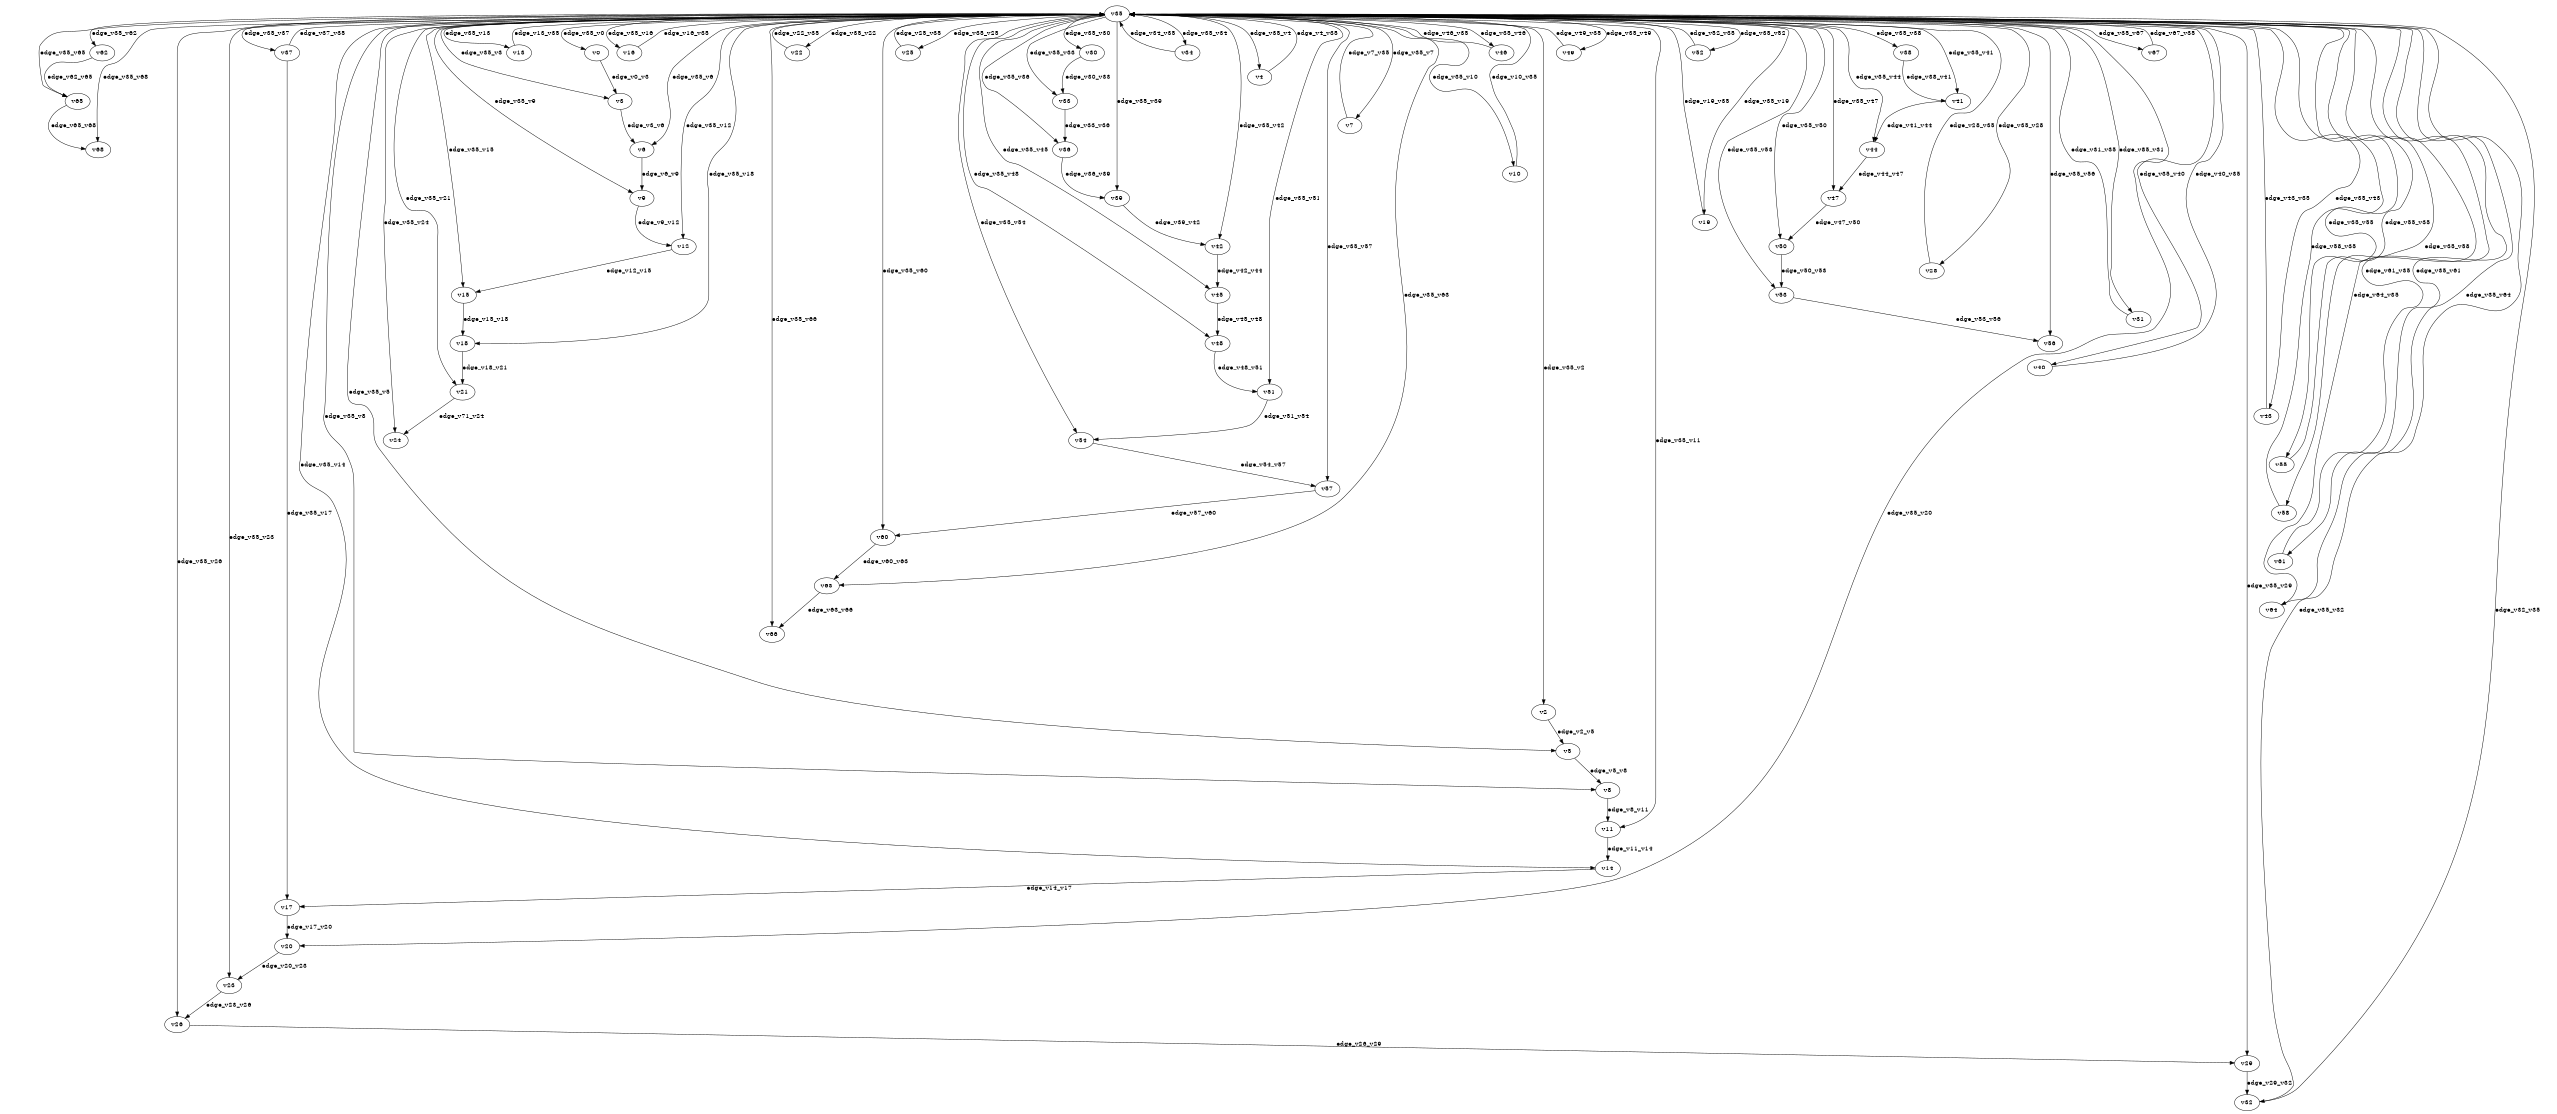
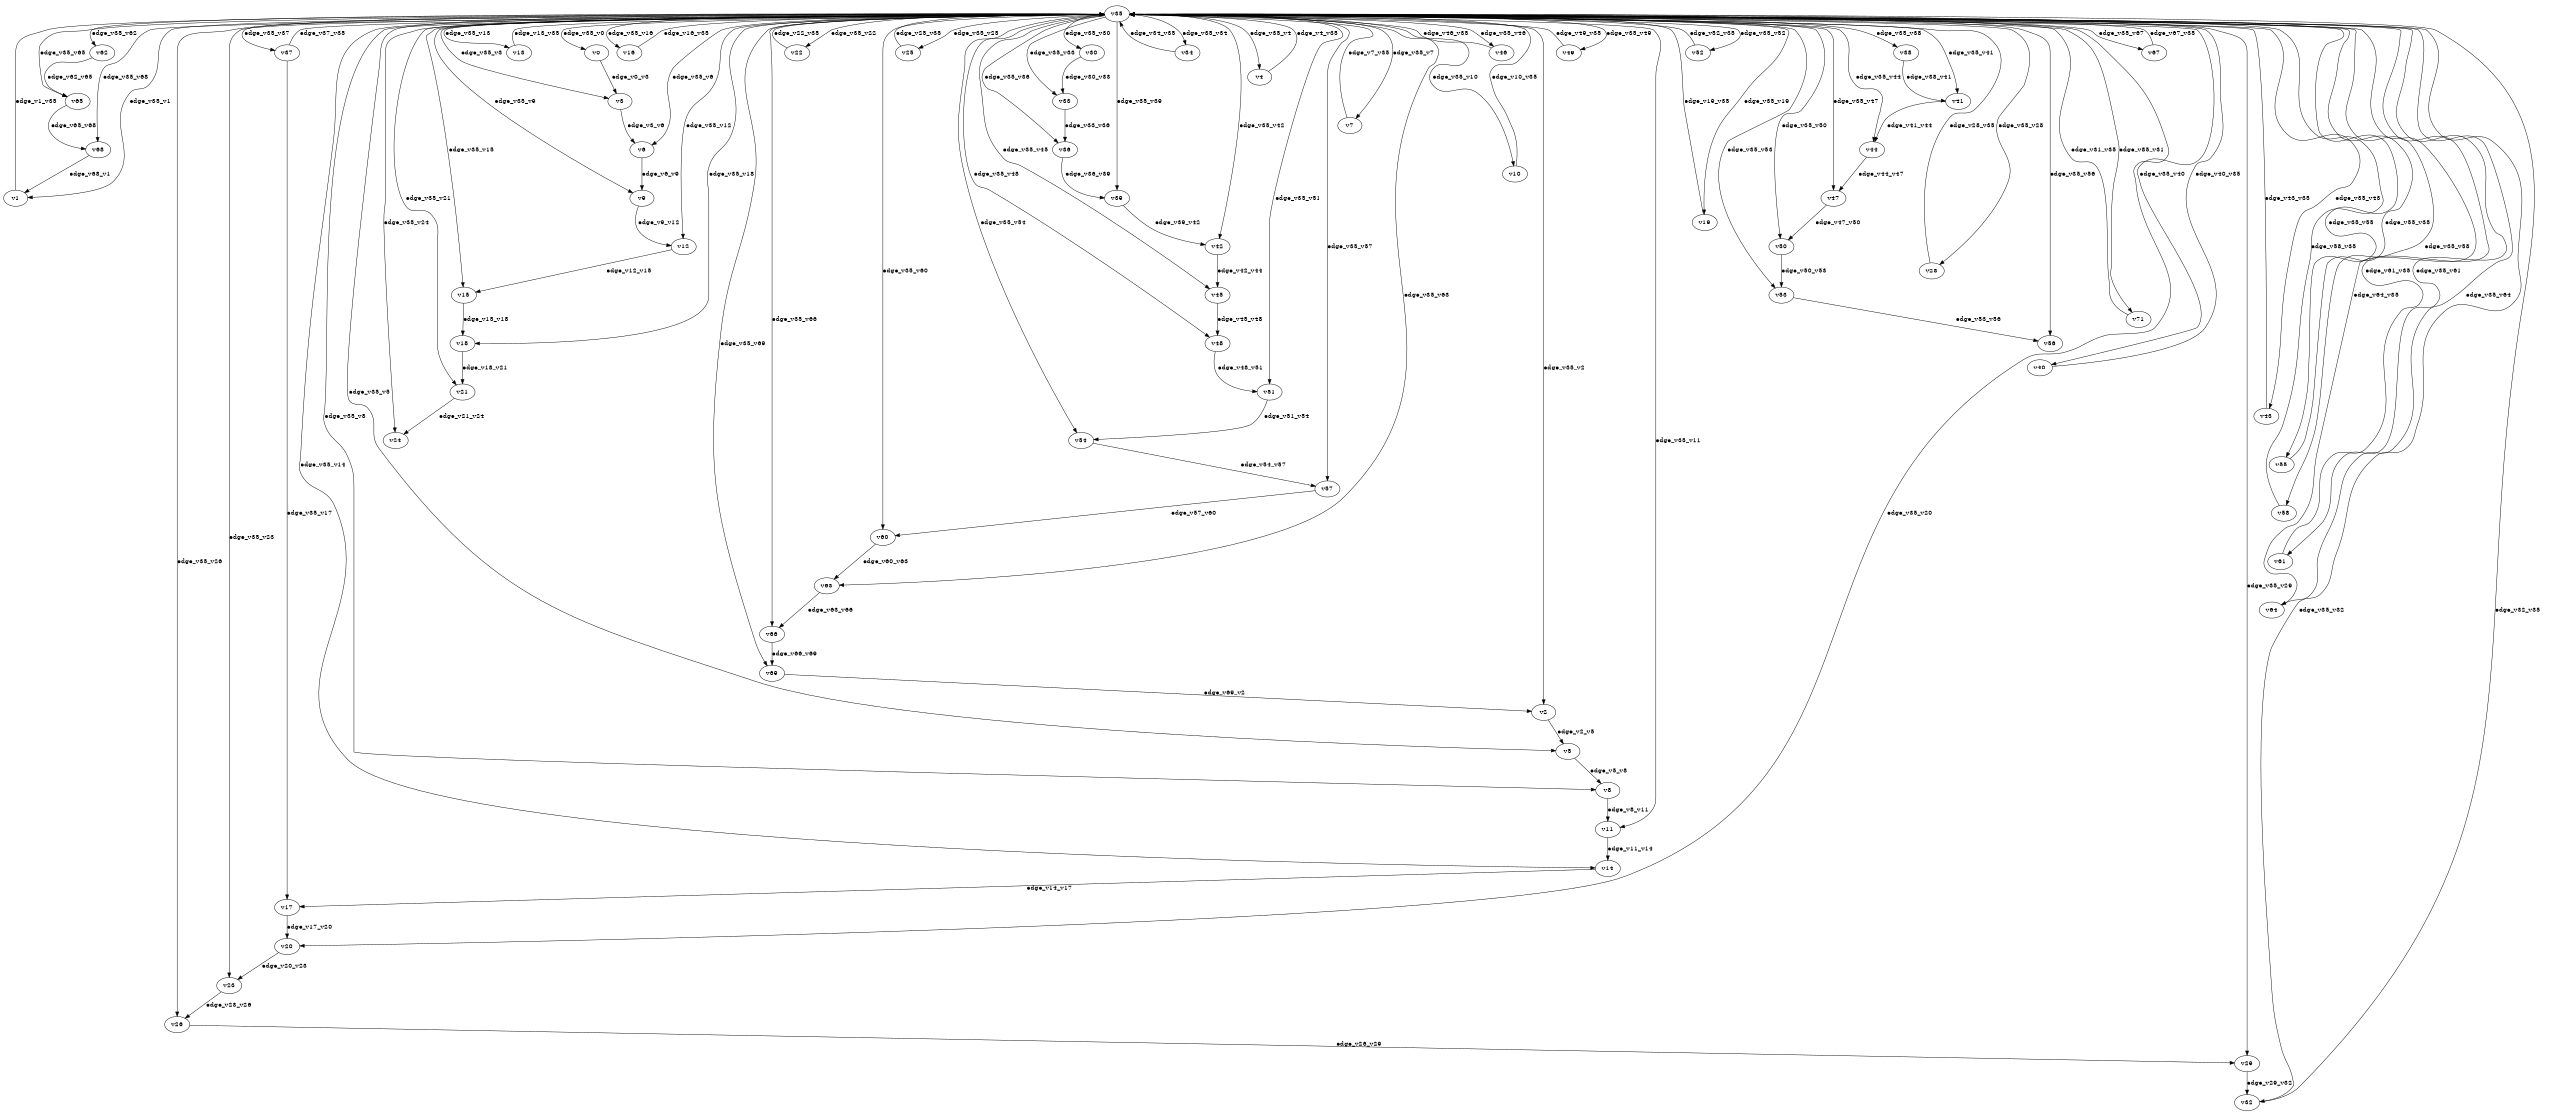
none -> (16, 198)
(2139, 319) -> (2139, 319)
(462, 416) -> (462, 416)
none -> (772, 673)
